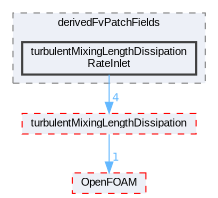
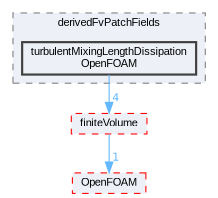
(109, 58) -> (109, 58)
(109, 124) -> (109, 124)
